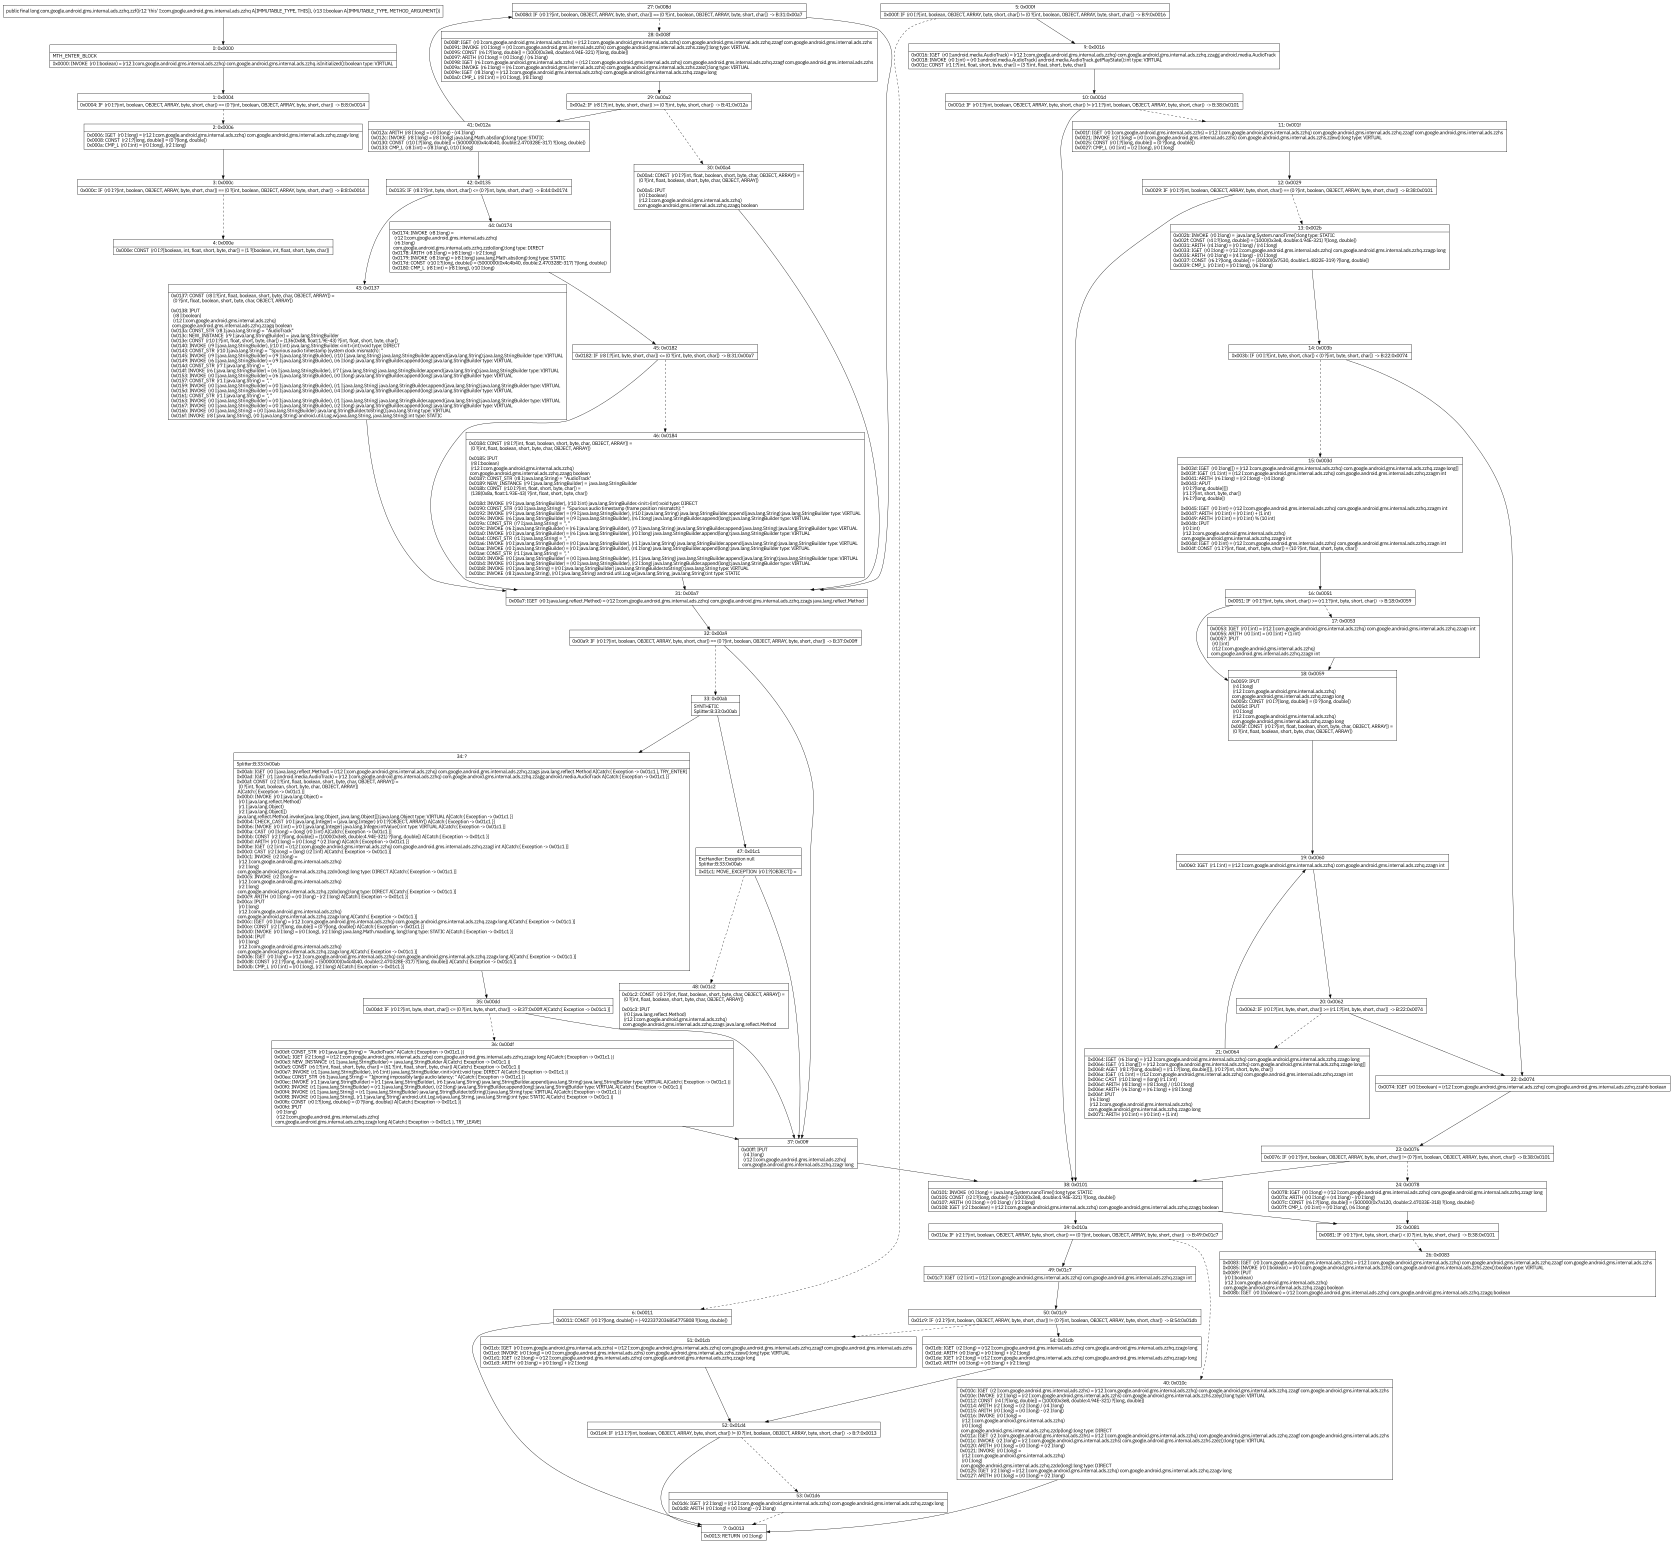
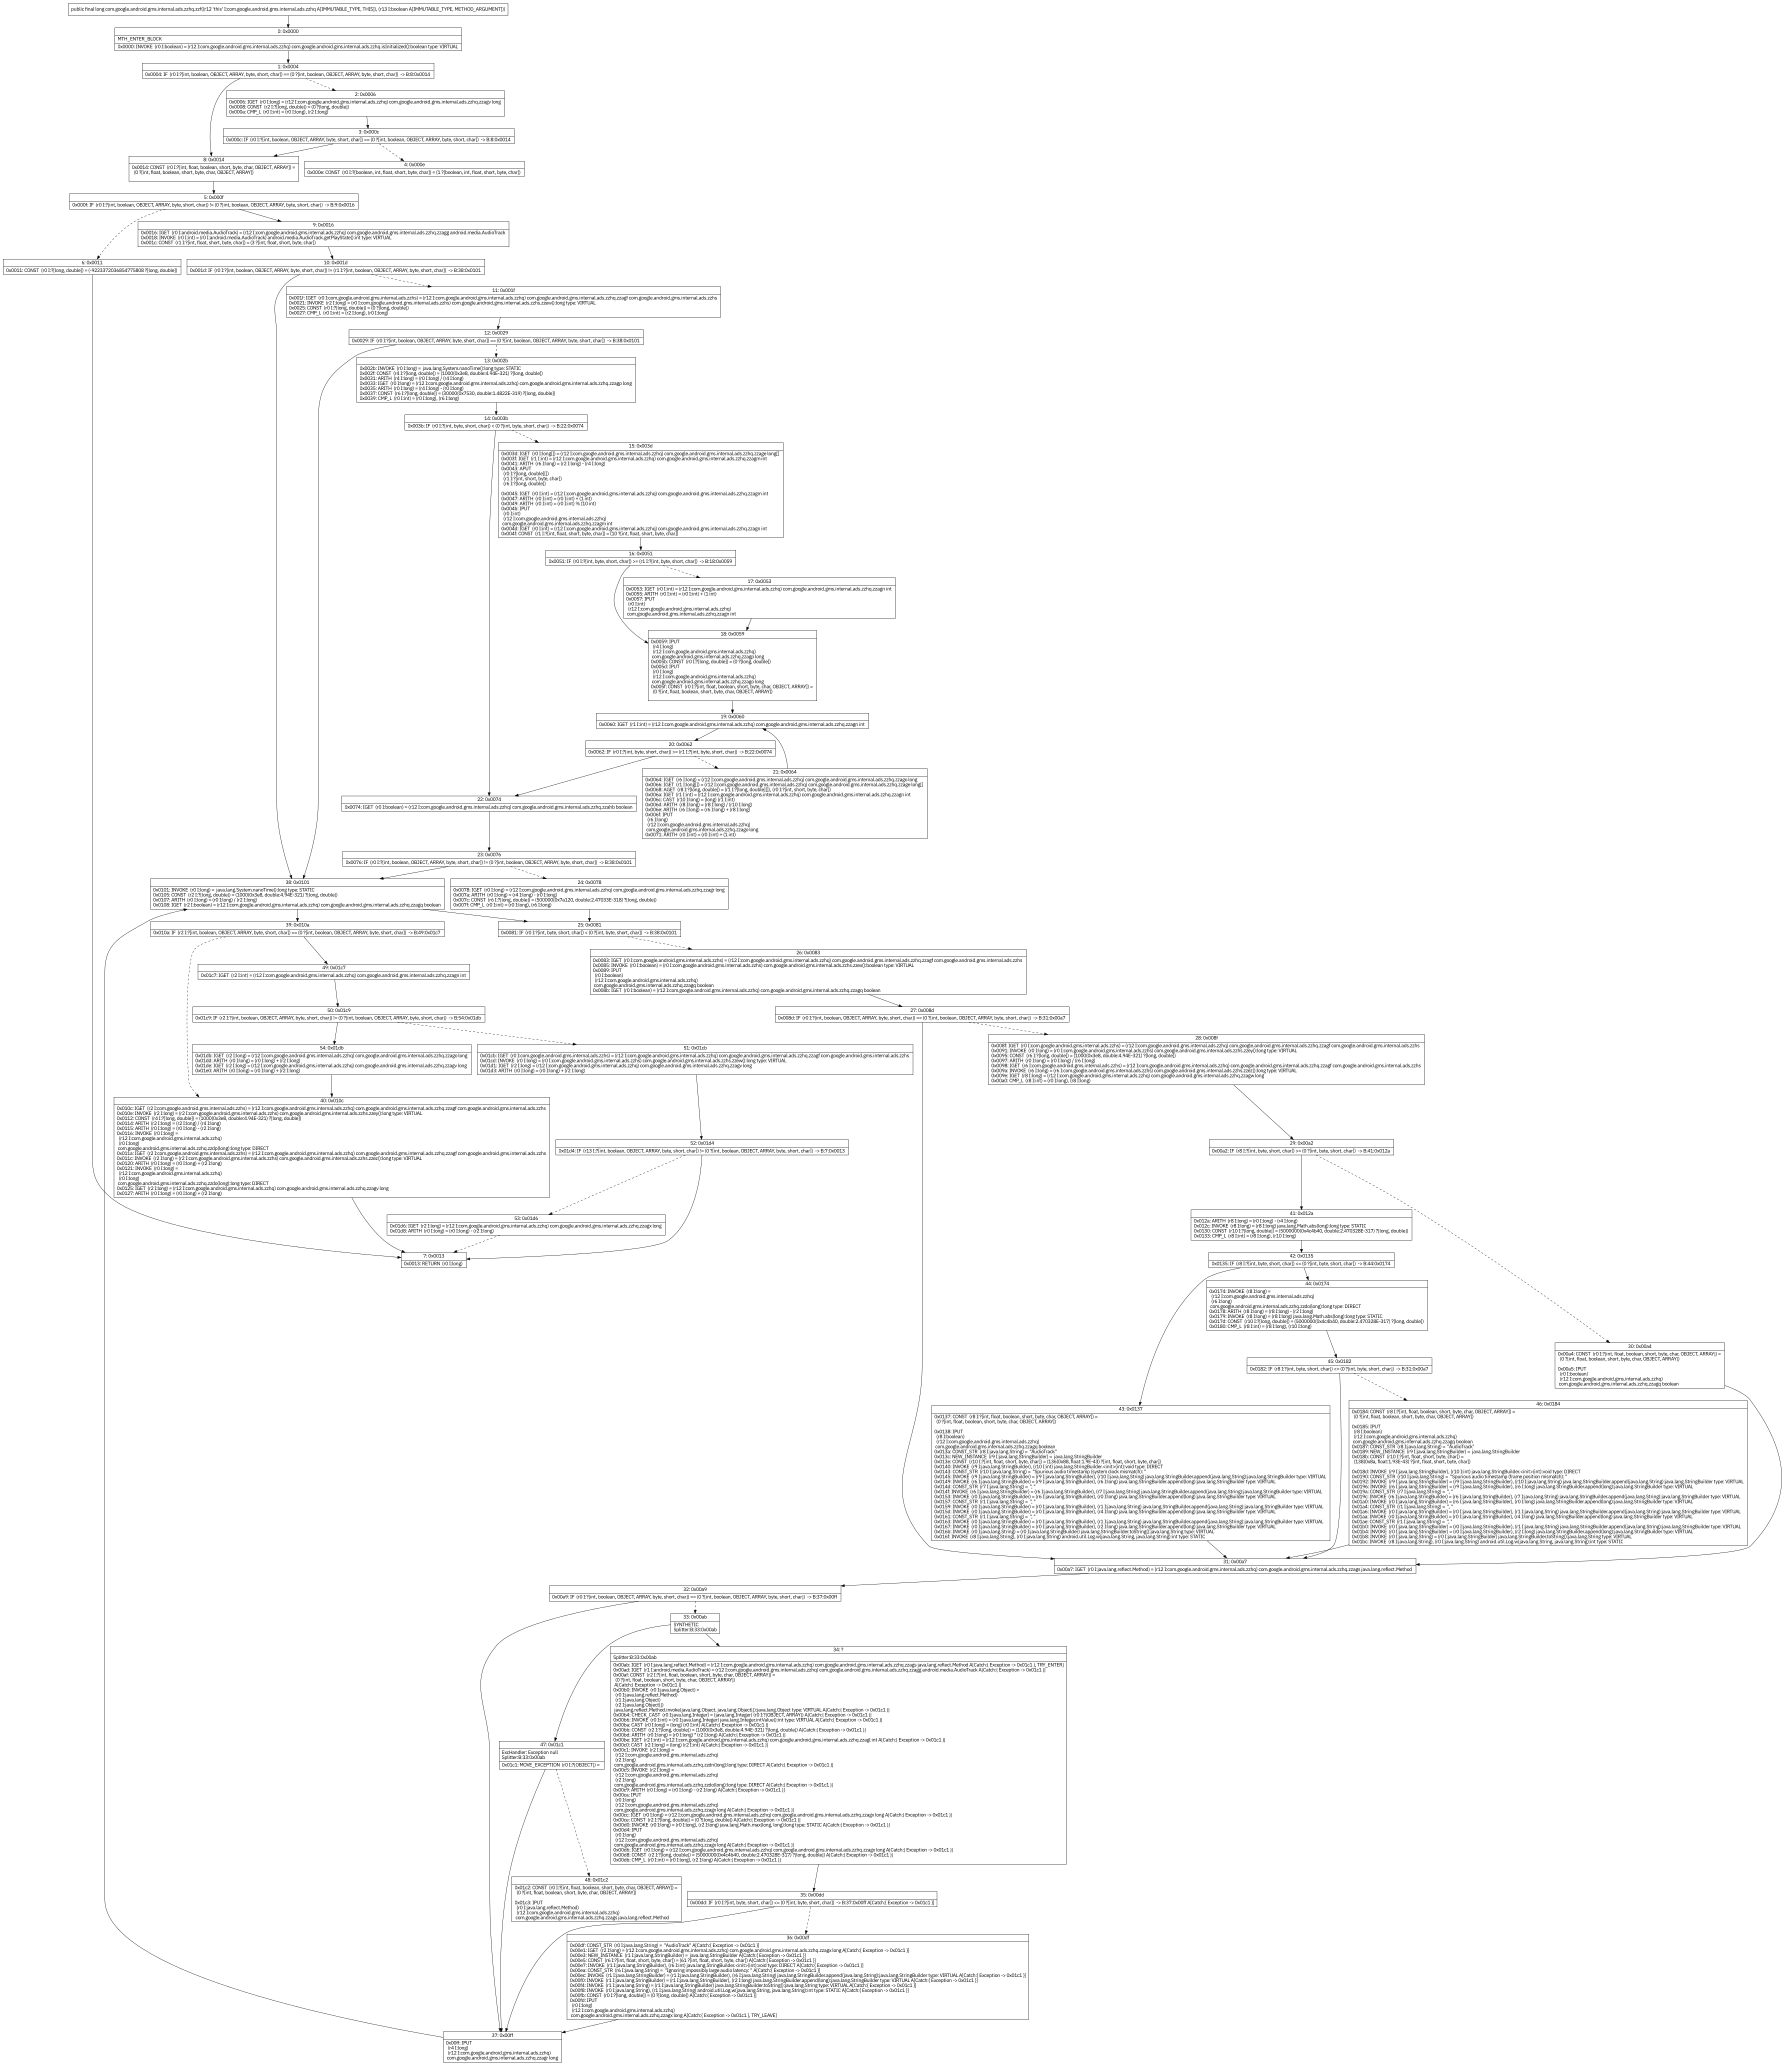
(431, 44) -> (884, 1000)
none -> (214, 169)
(884, 1394) -> (332, 1084)
